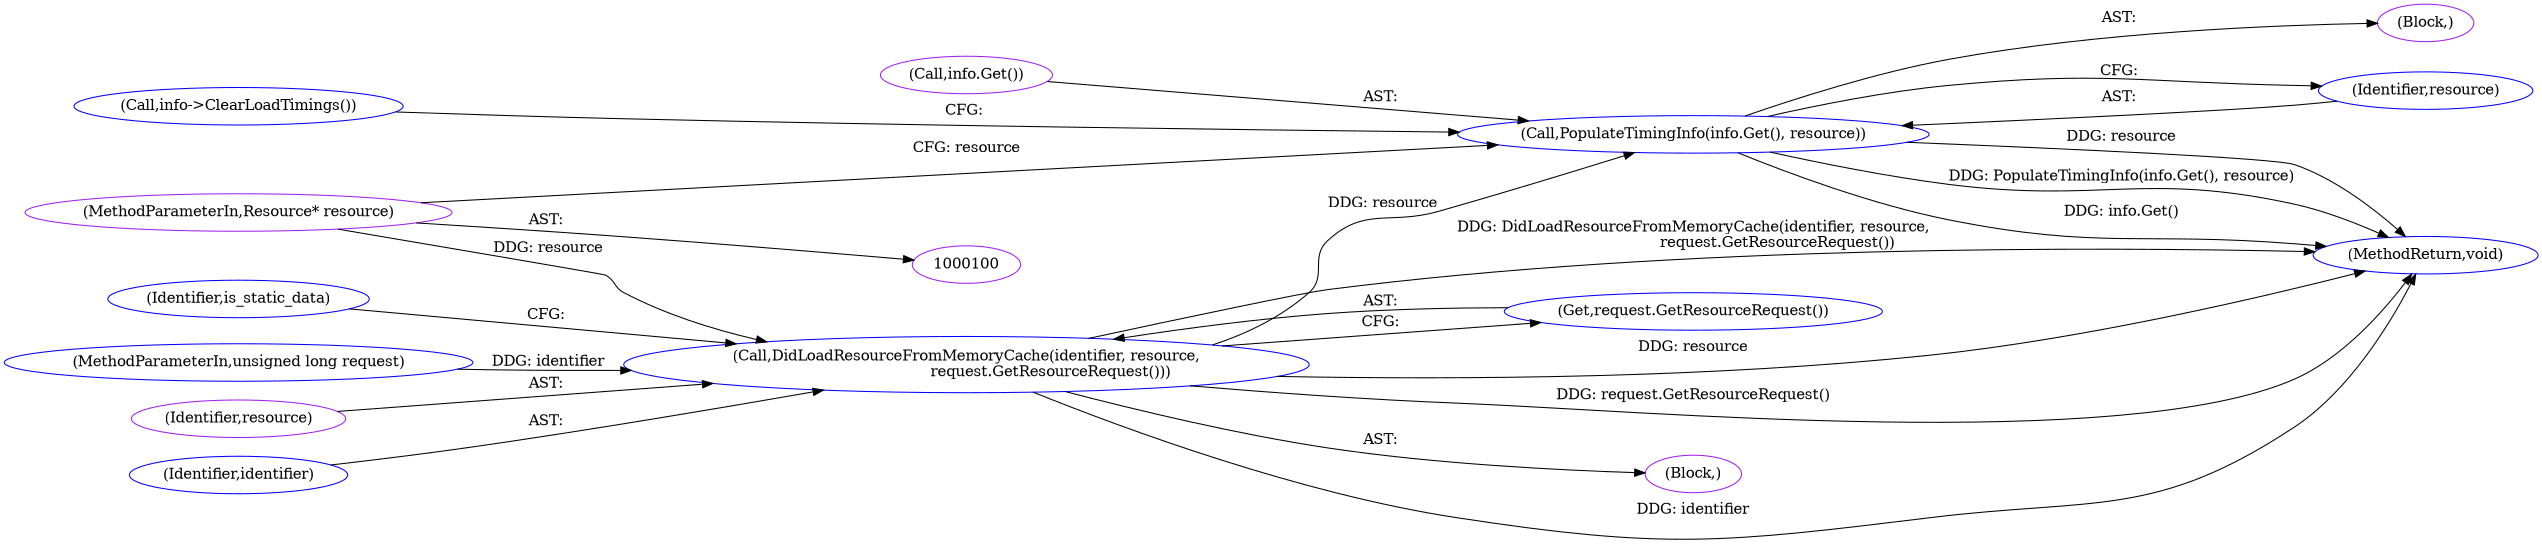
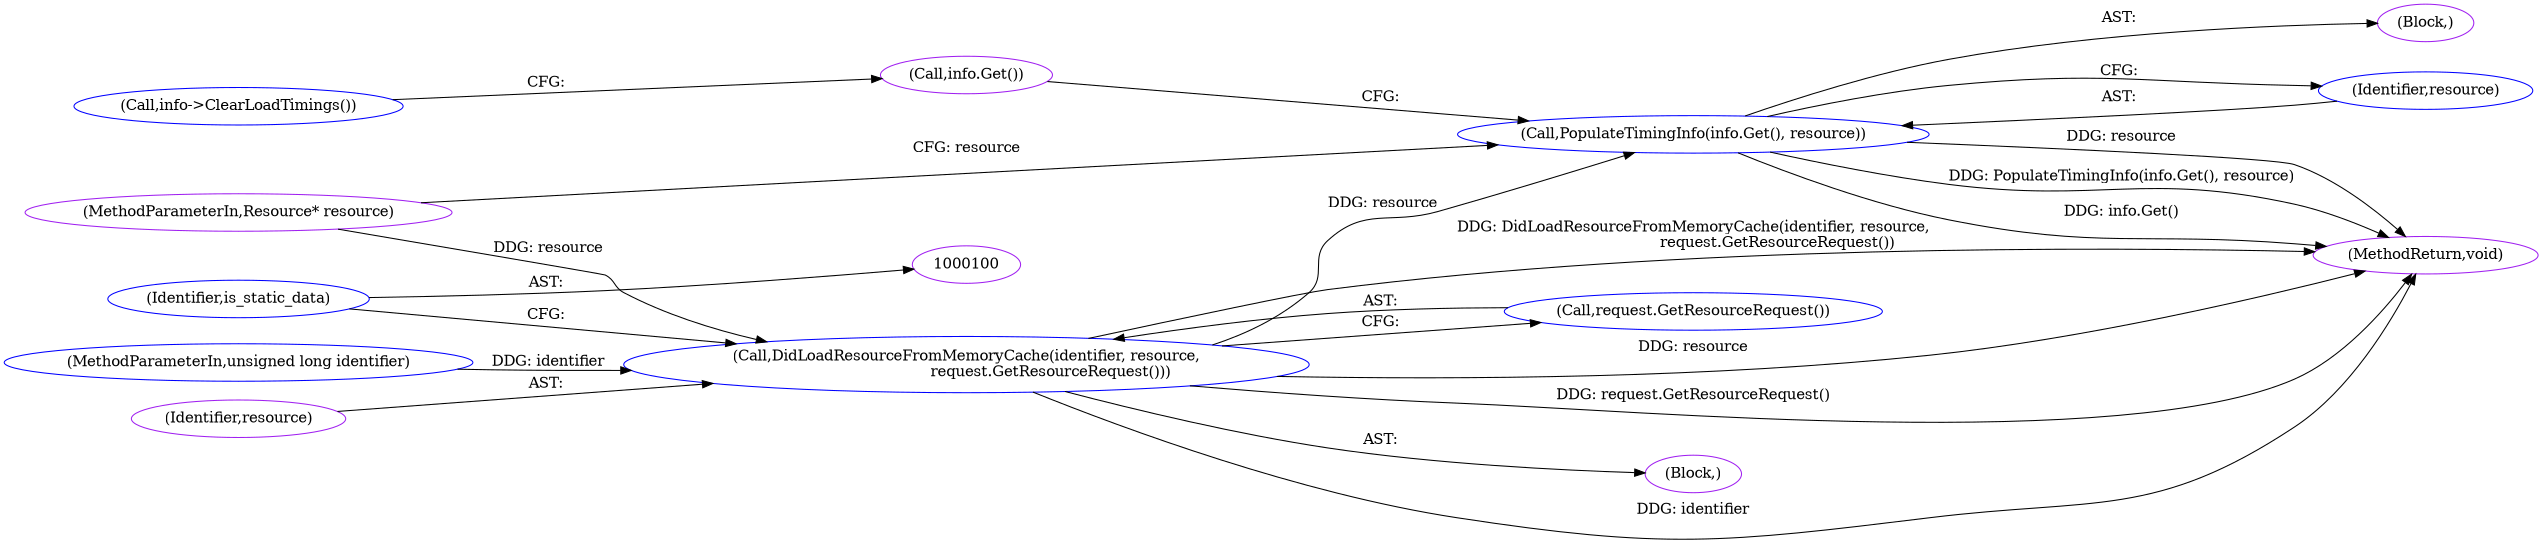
(1383, 97) -> (1383, 97)
(922, 125) -> (632, 89)
(660, 239) -> (636, 289)
(2426, 255) -> (2426, 255)
(1693, 311) -> (1693, 311)
(239, 362) -> (239, 362)
(239, 475) -> none
